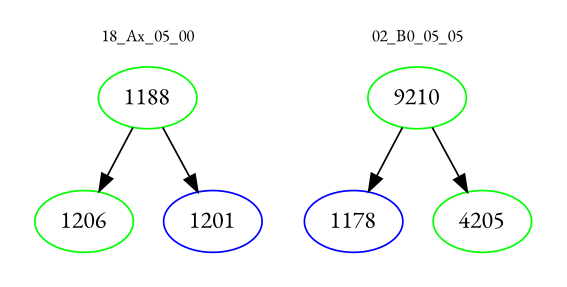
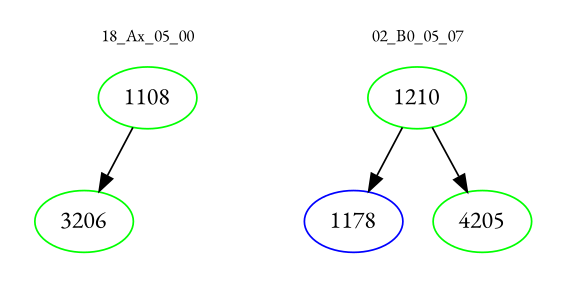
(418, 37) -> (418, 37)
(148, 98) -> (148, 98)
(417, 98) -> (417, 98)
(84, 221) -> (84, 221)
(213, 221) -> none
